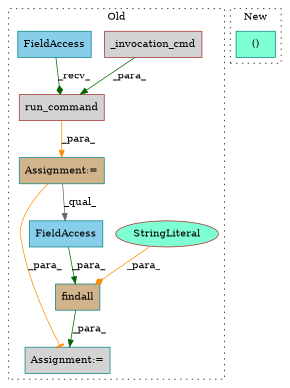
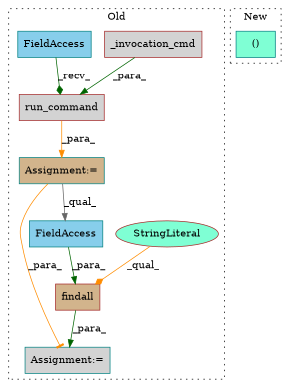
(144, 265) -> (143, 265)
(78, 297) -> (78, 297)
